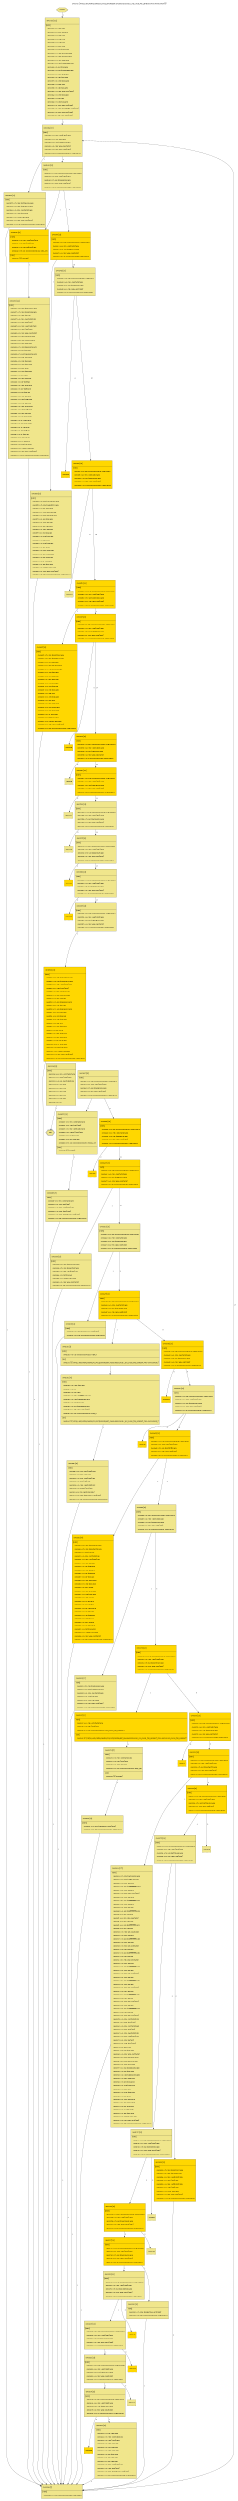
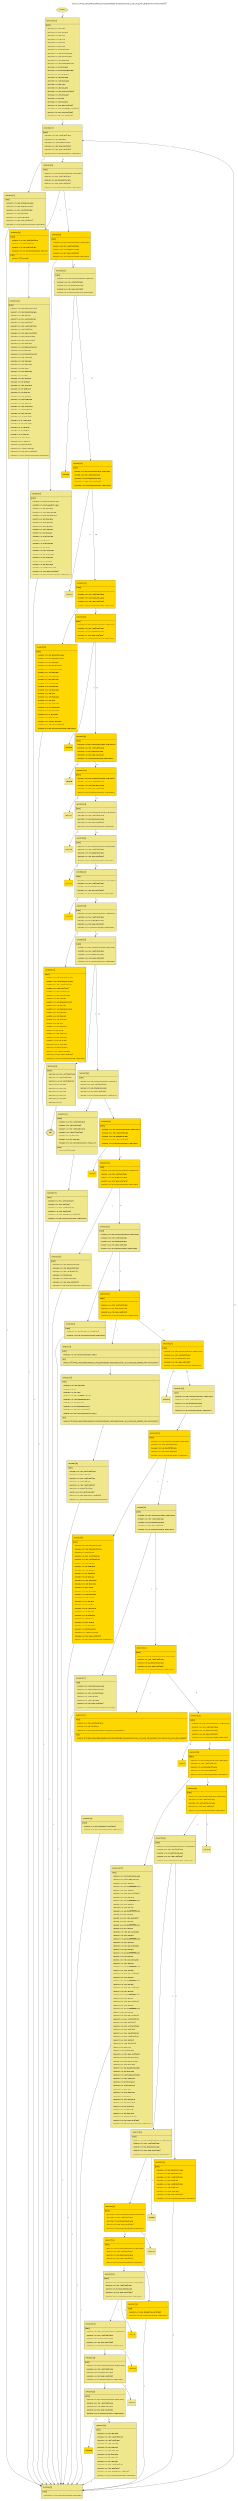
none -> (96, 951)
(166, 1400) -> (166, 1400)
(142, 1444) -> none
(123, 1763) -> none
(148, 2310) -> (148, 2310)
